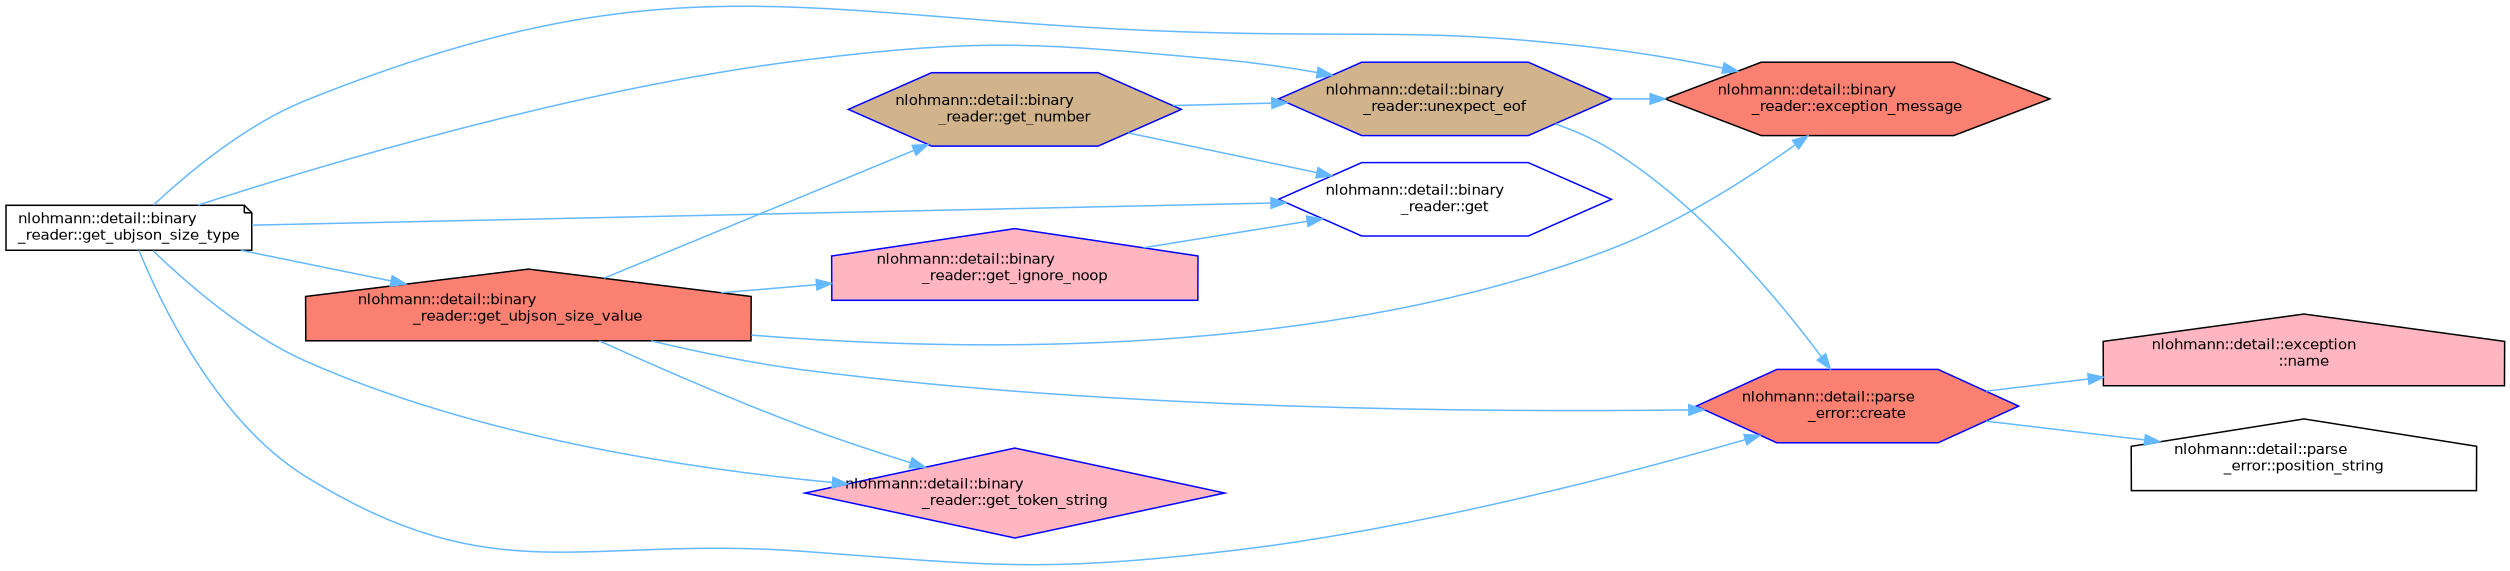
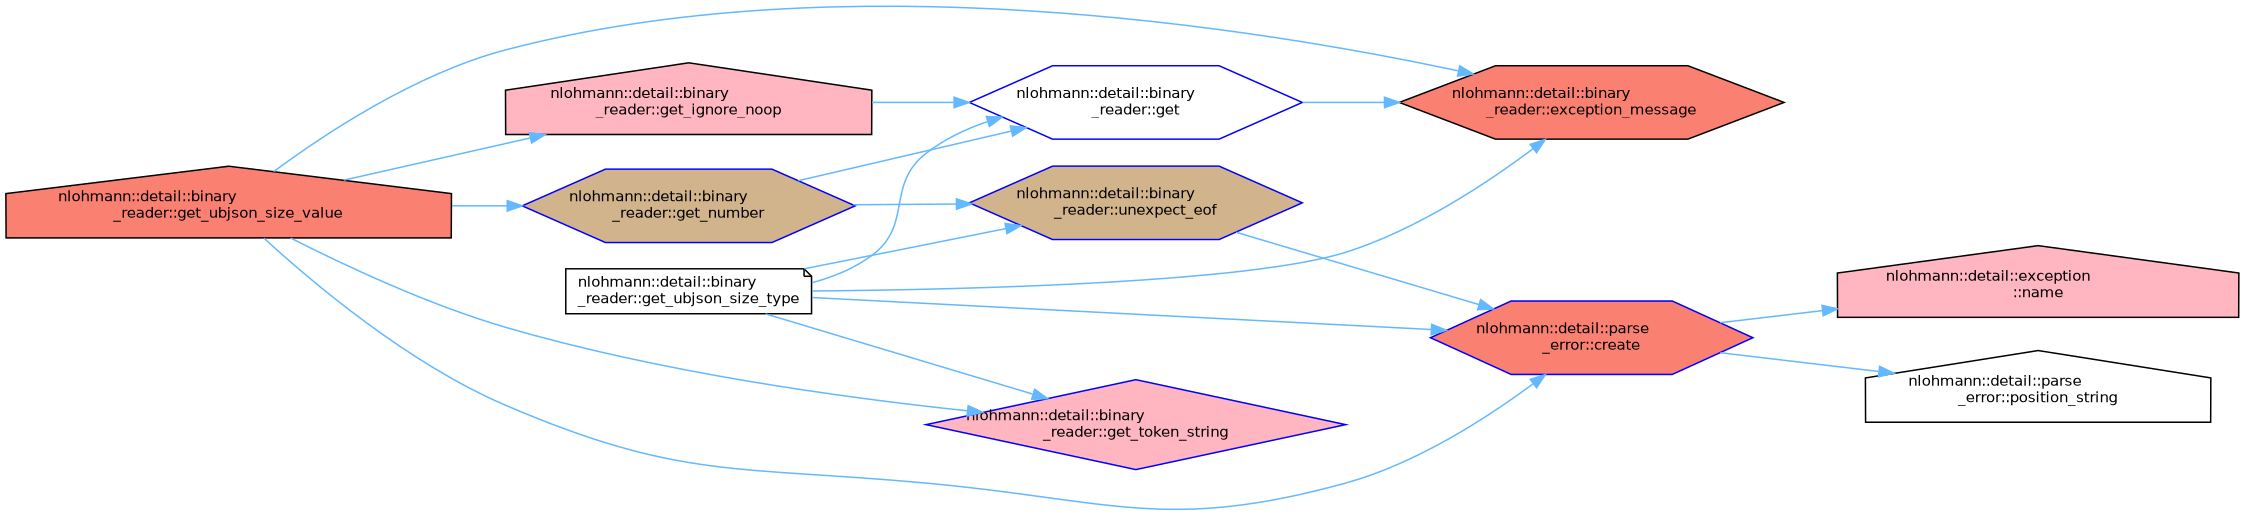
(1631, 99) -> (1344, 102)
(316, 266) -> none
(1015, 268) -> (689, 102)
